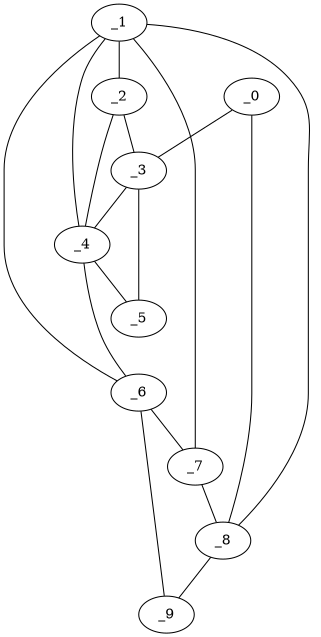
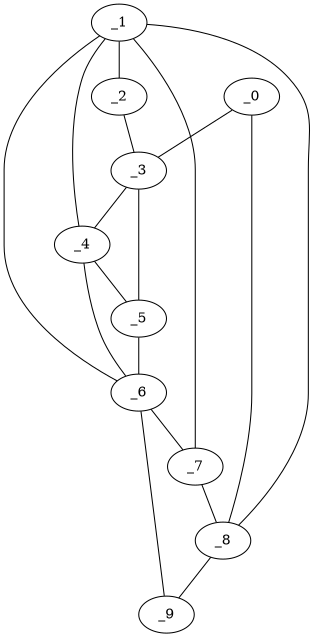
(97, 170) -> none
none -> (139, 356)
